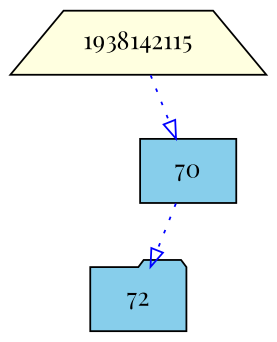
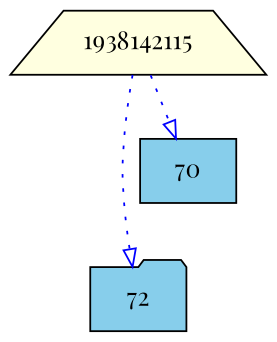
(167, 227) -> (123, 162)
